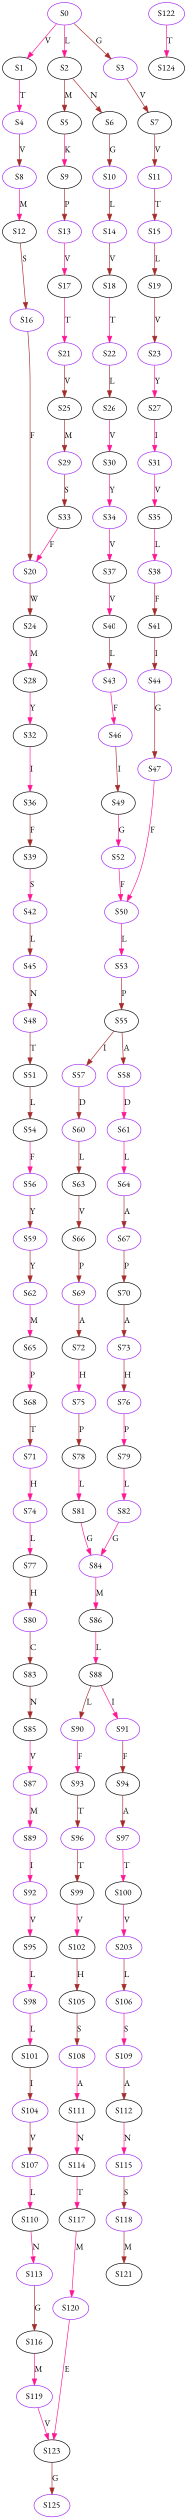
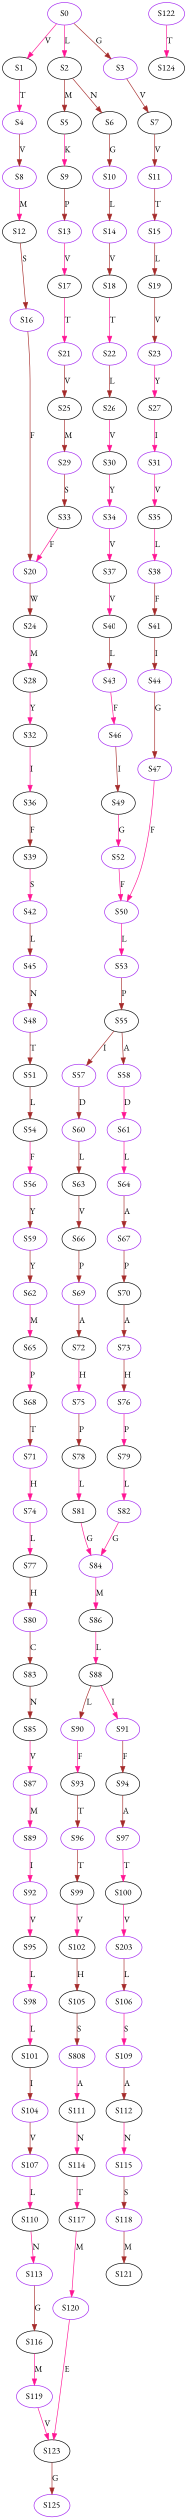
(77, 2056) -> (77, 2056)
